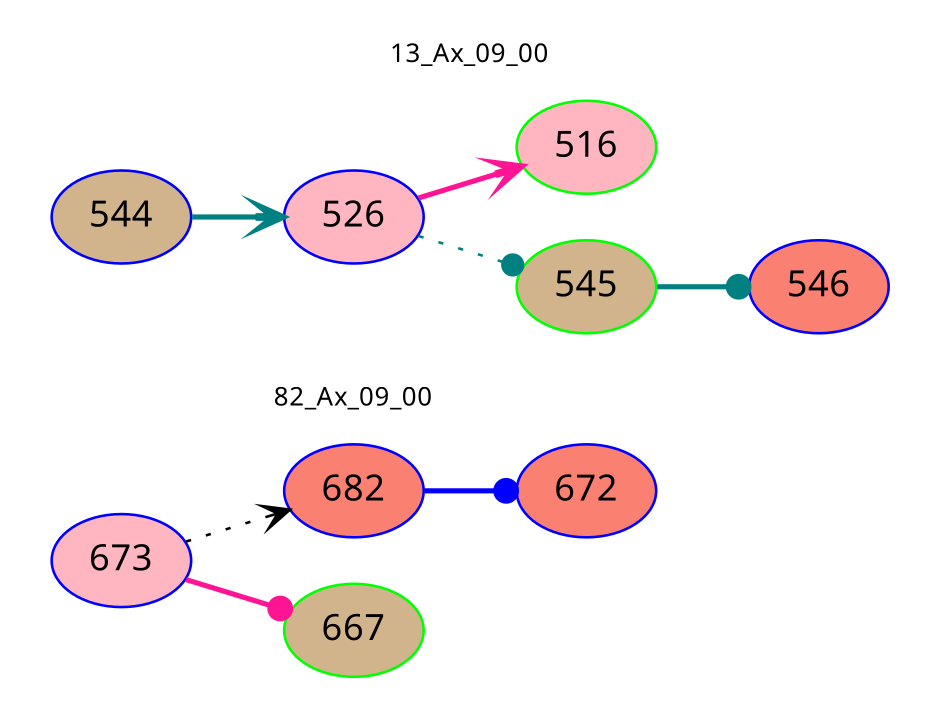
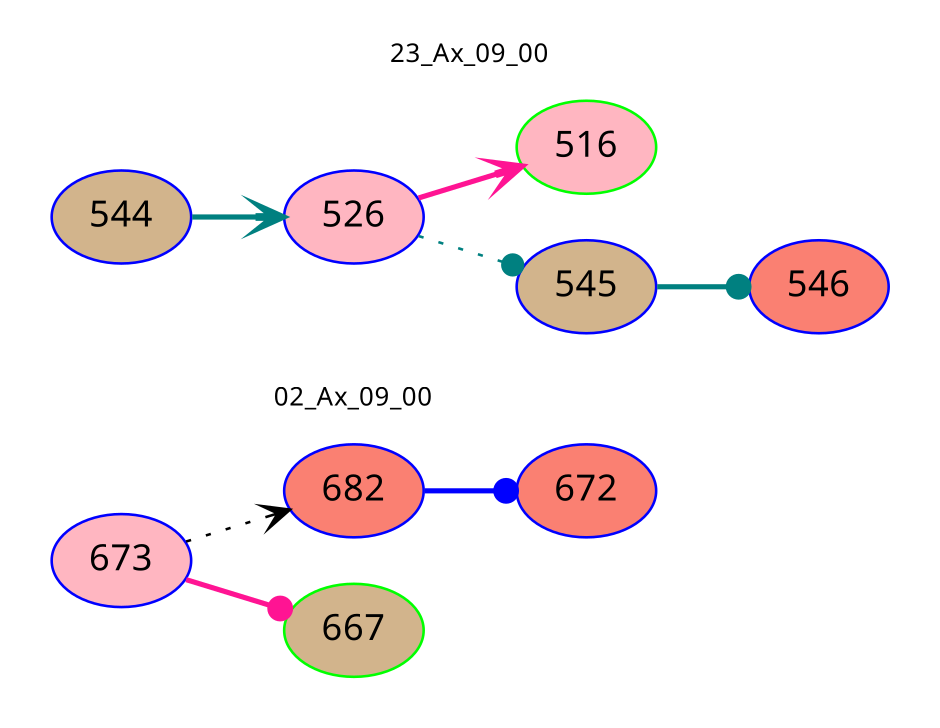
(470, 56) -> (470, 56)
(586, 287) -> (586, 287)
(354, 399) -> (354, 399)
